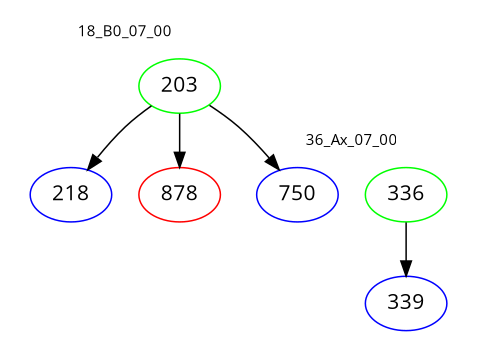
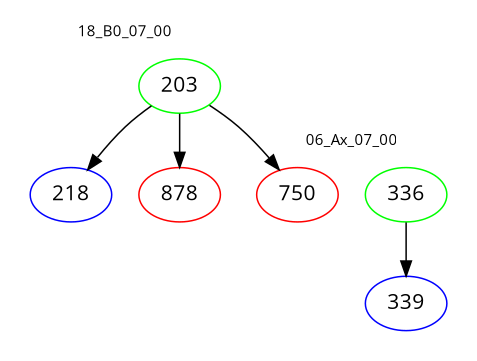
(352, 141) -> (352, 141)
(297, 195) -> (297, 195)
